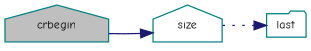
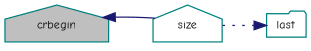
(125, 34) -> (135, 17)
